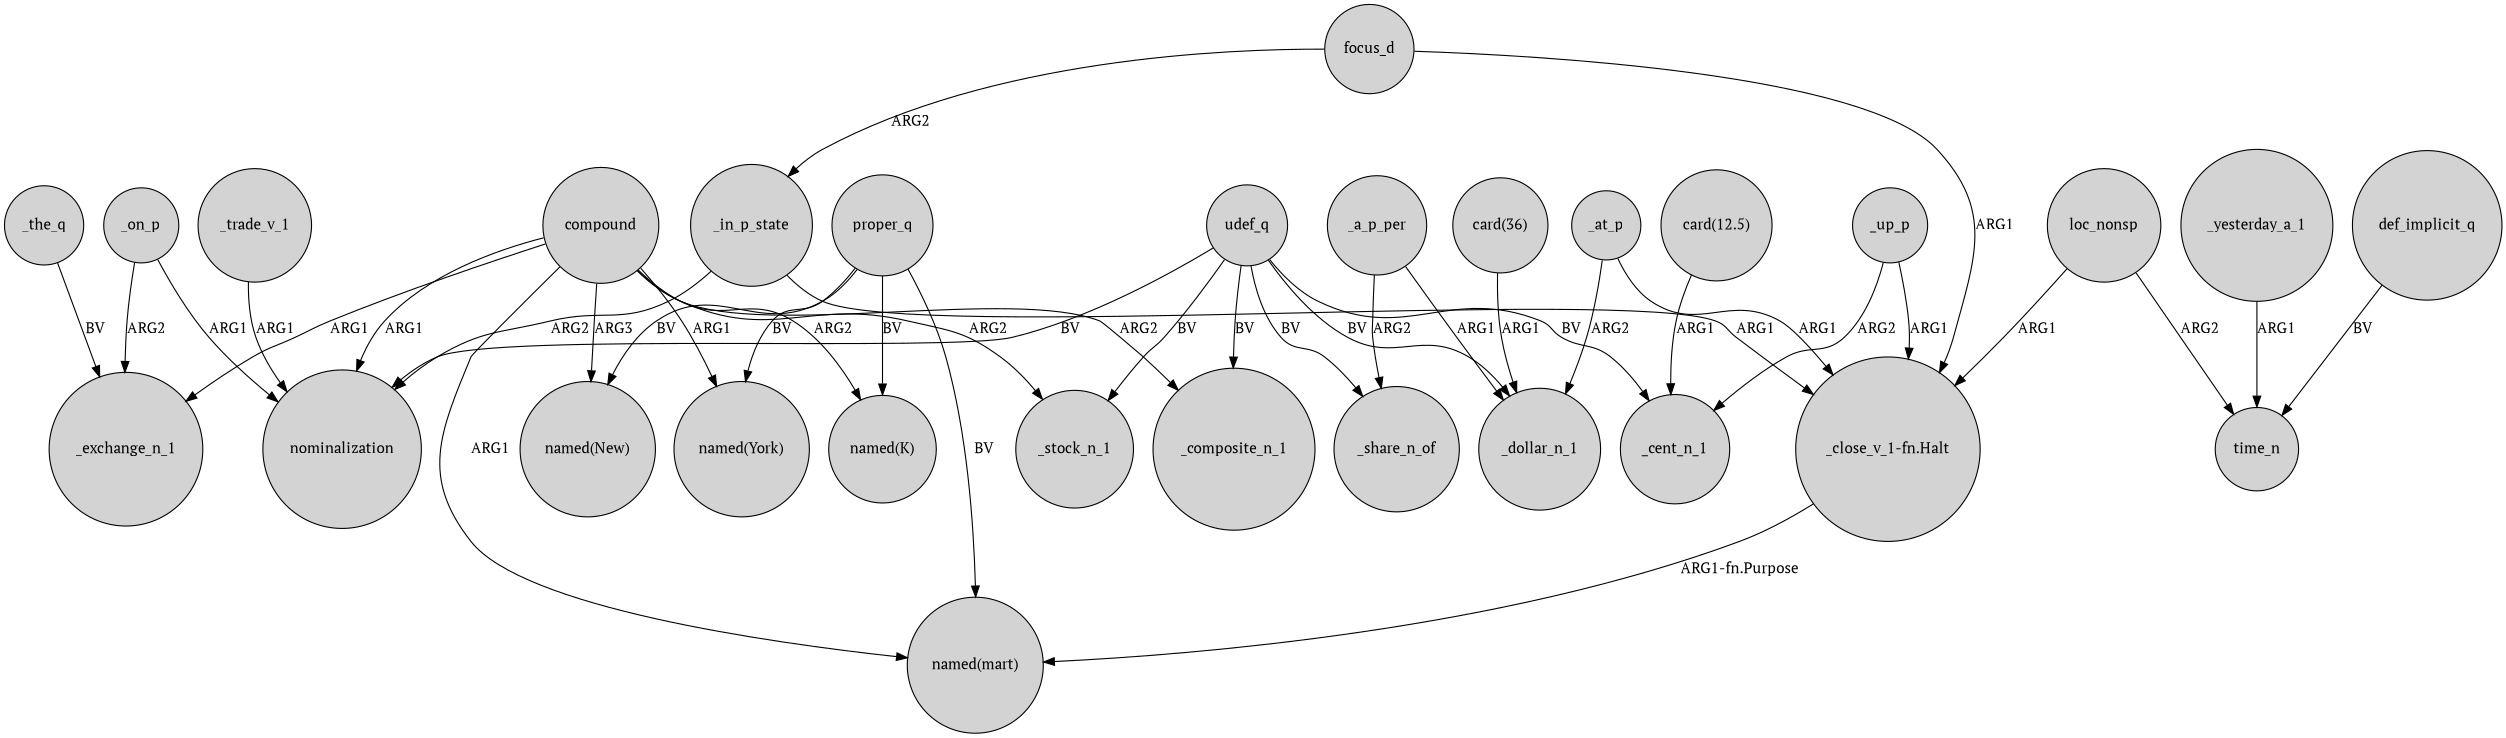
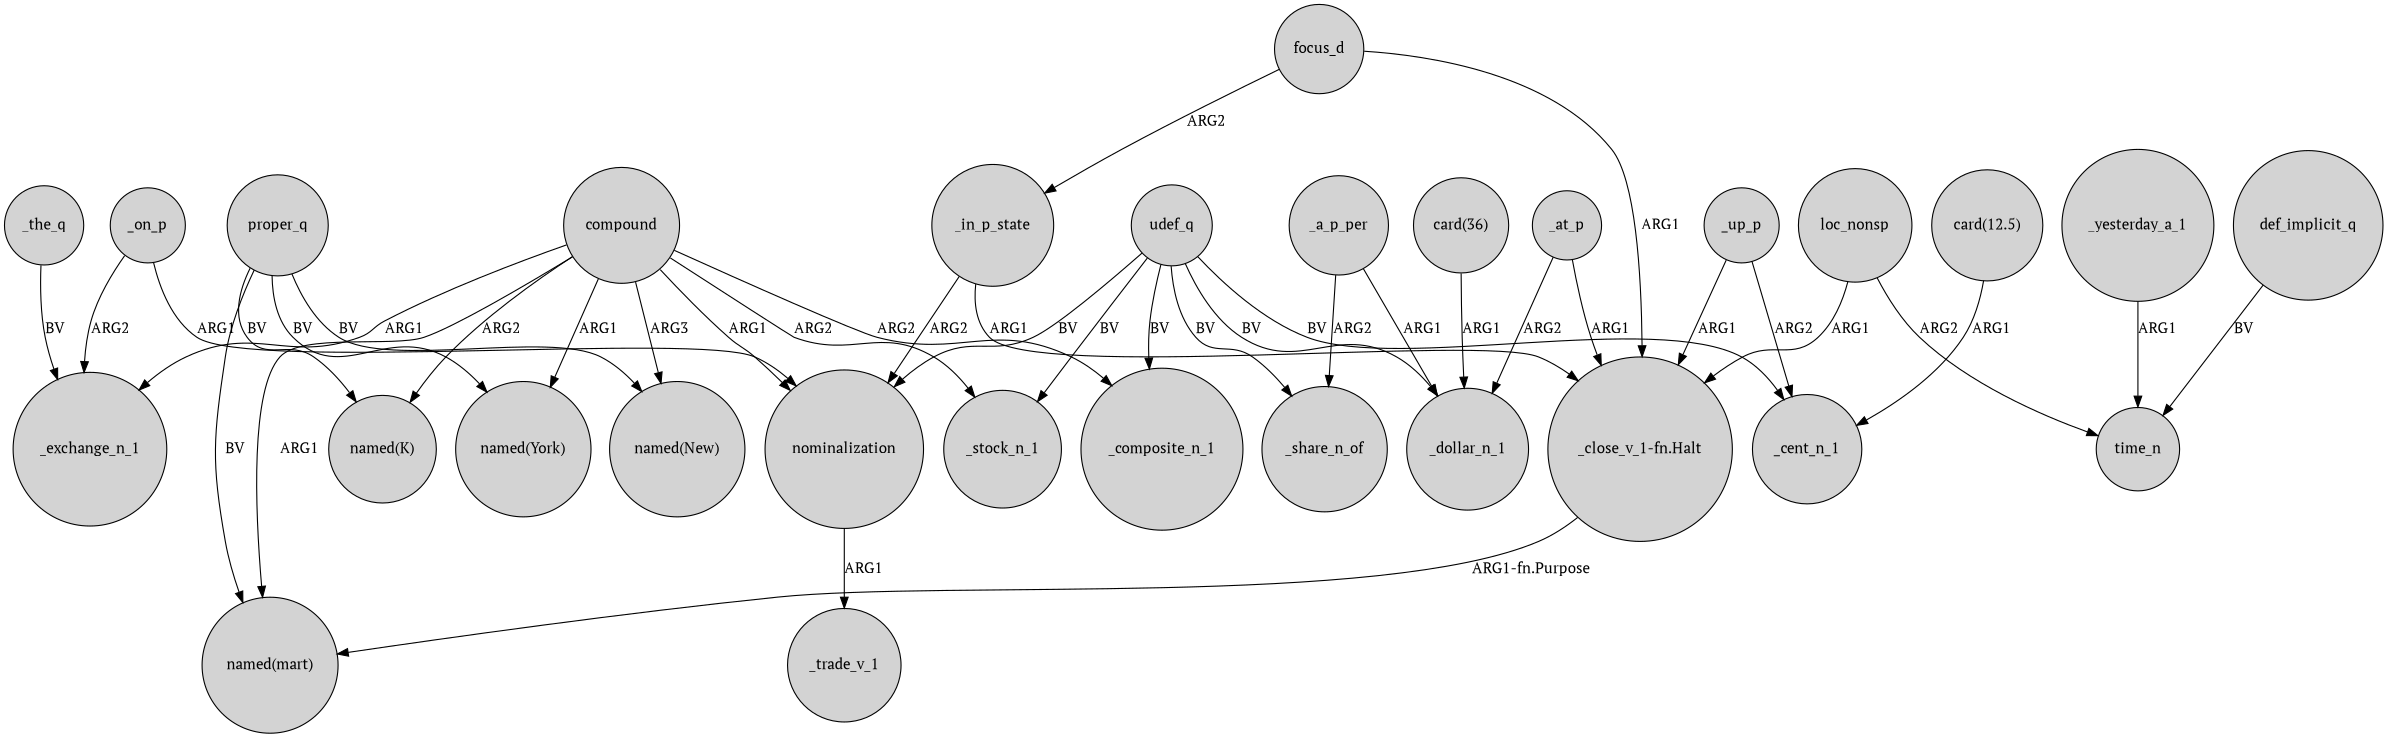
(255, 335) -> (844, 563)
